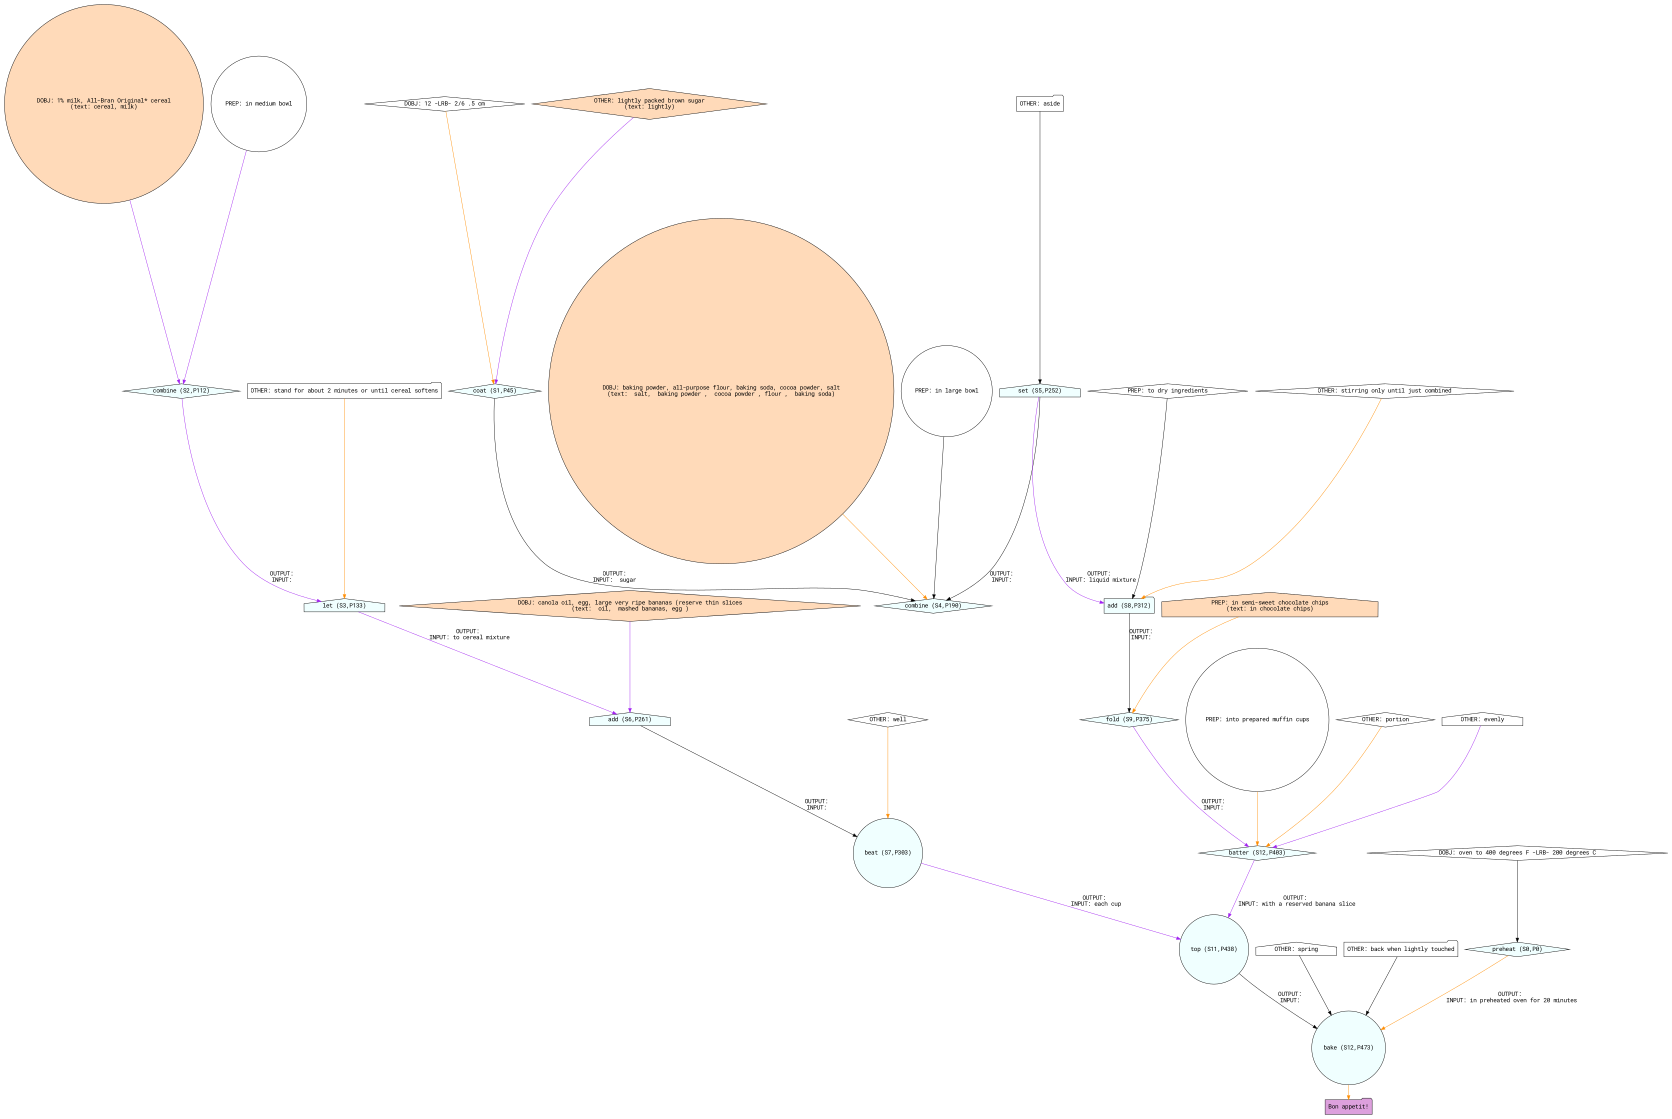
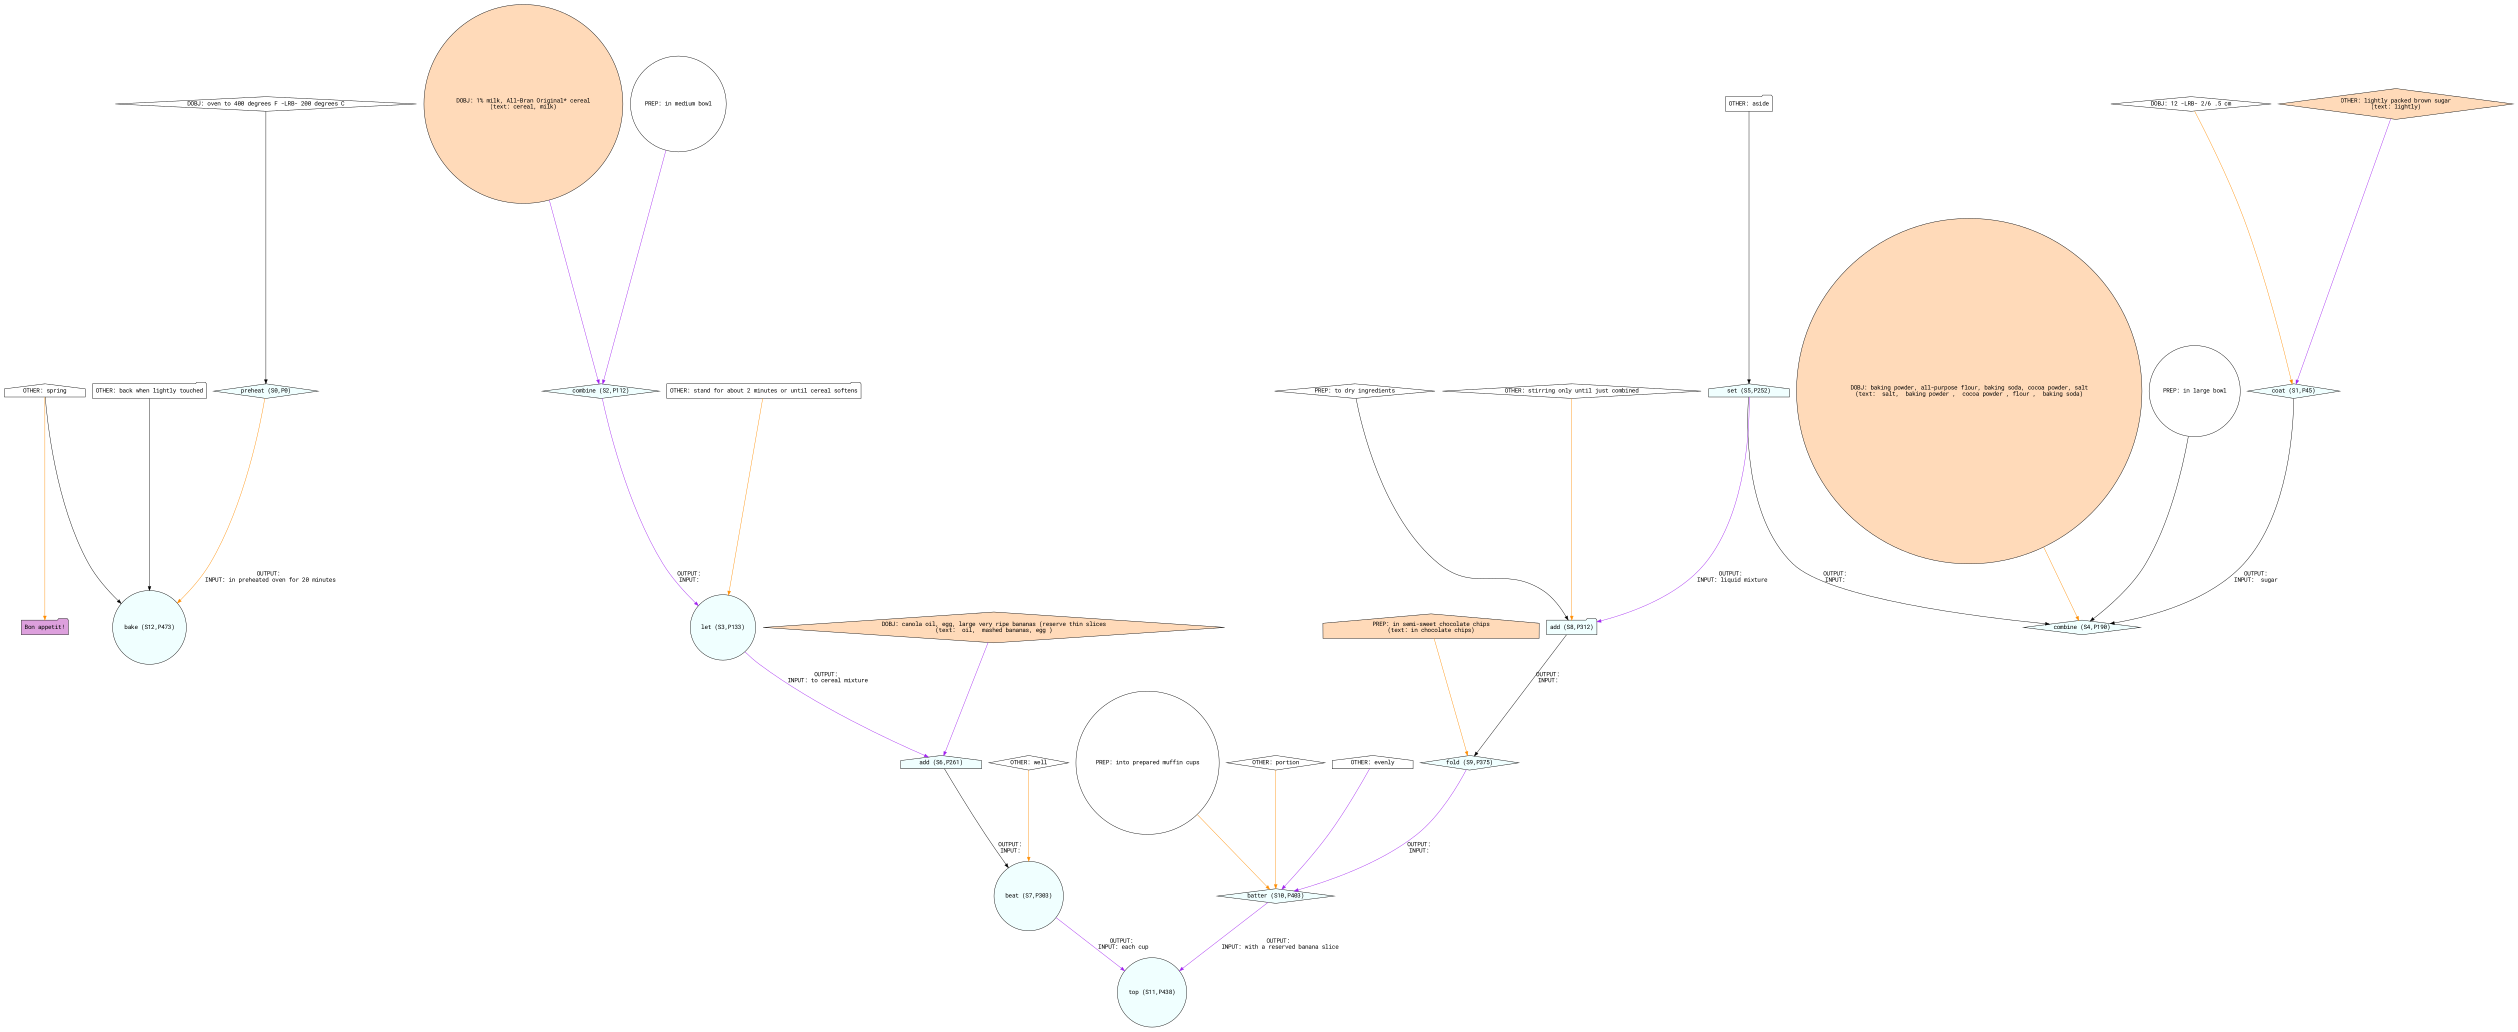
(344, 606) -> (723, 627)
(1257, 853) -> (1276, 896)
(1275, 1001) -> none
(1349, 1090) -> (45, 507)
